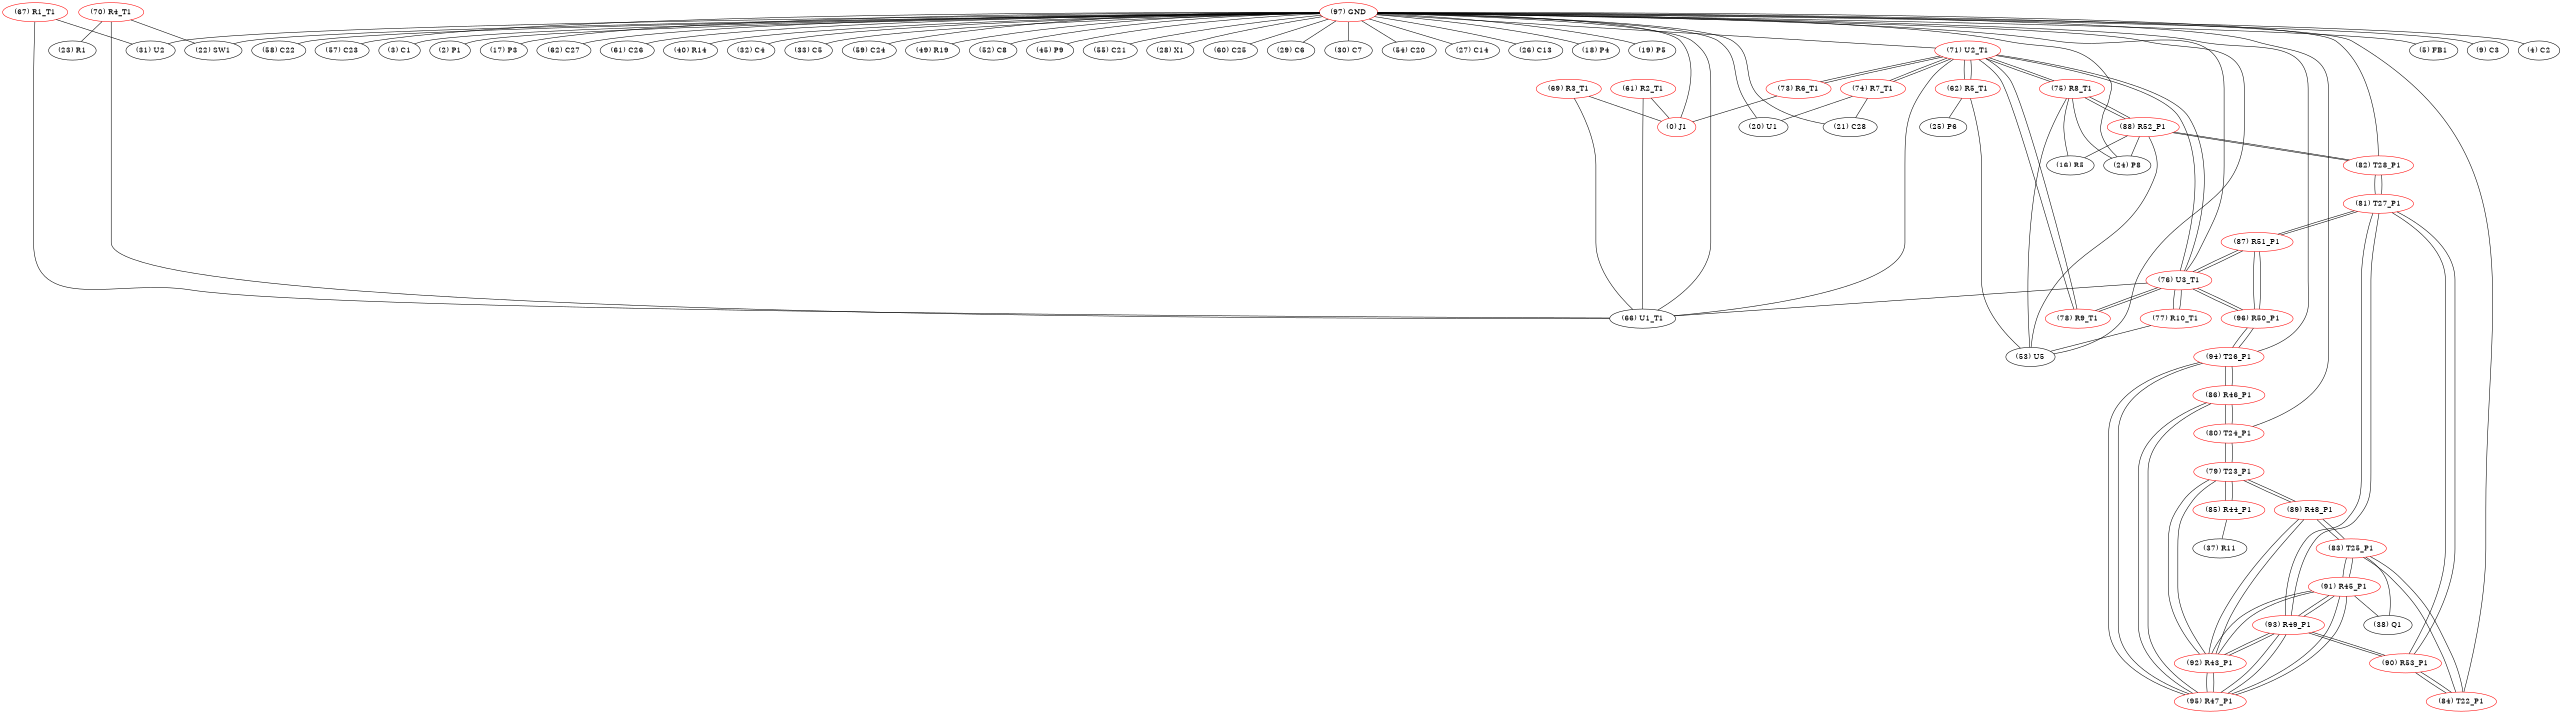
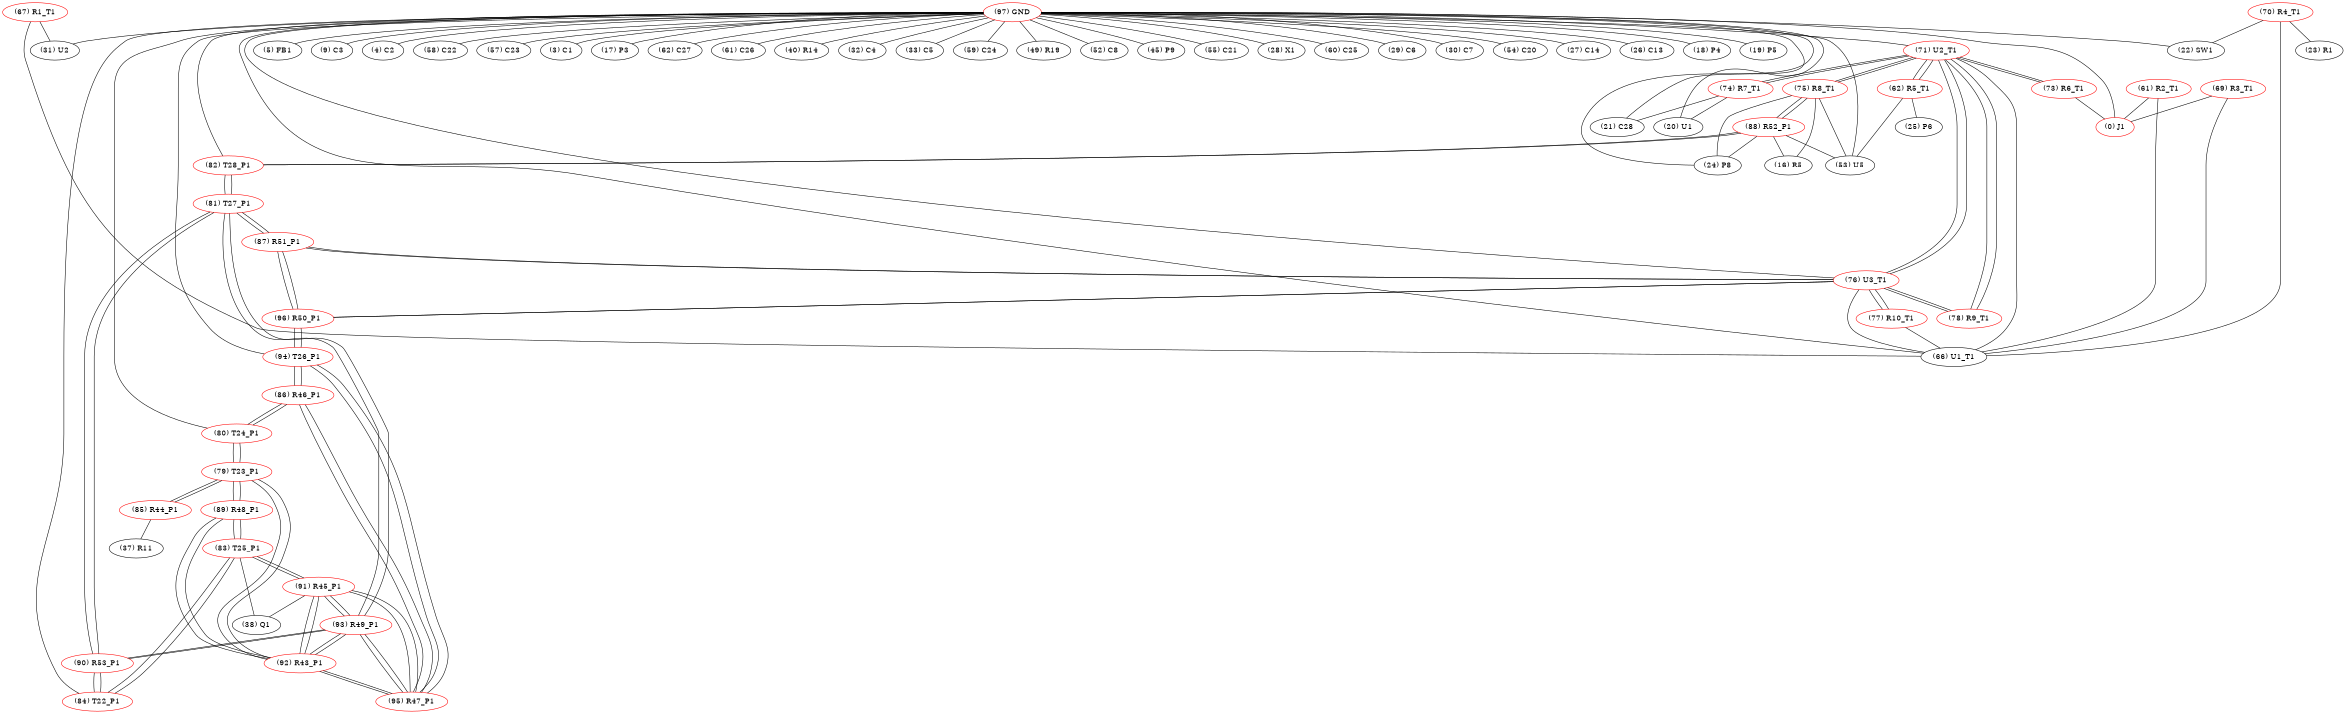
(450, 51) -> none
(2111, 336) -> (1923, 338)
